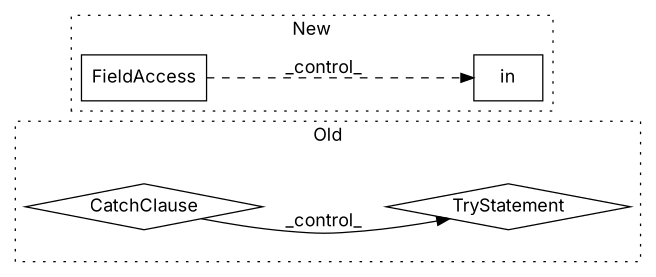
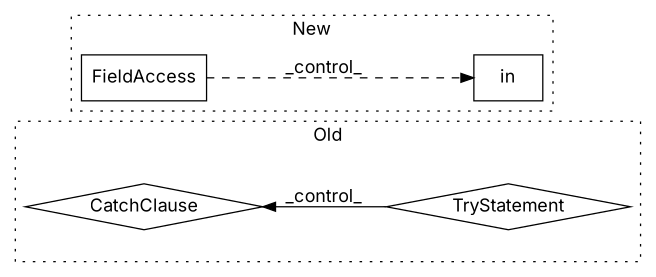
(319, 233) -> (331, 207)
